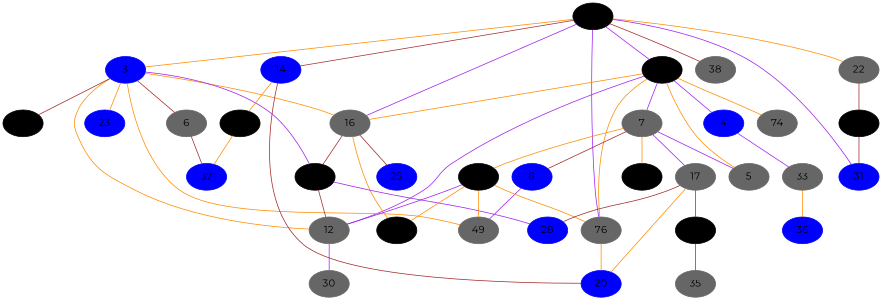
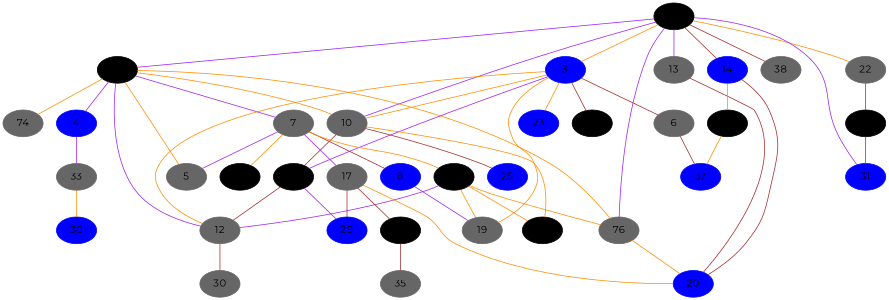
none -> (674, 70)
(350, 123) -> (347, 123)
(479, 230) -> (482, 230)
(329, 253) -> (220, 257)
